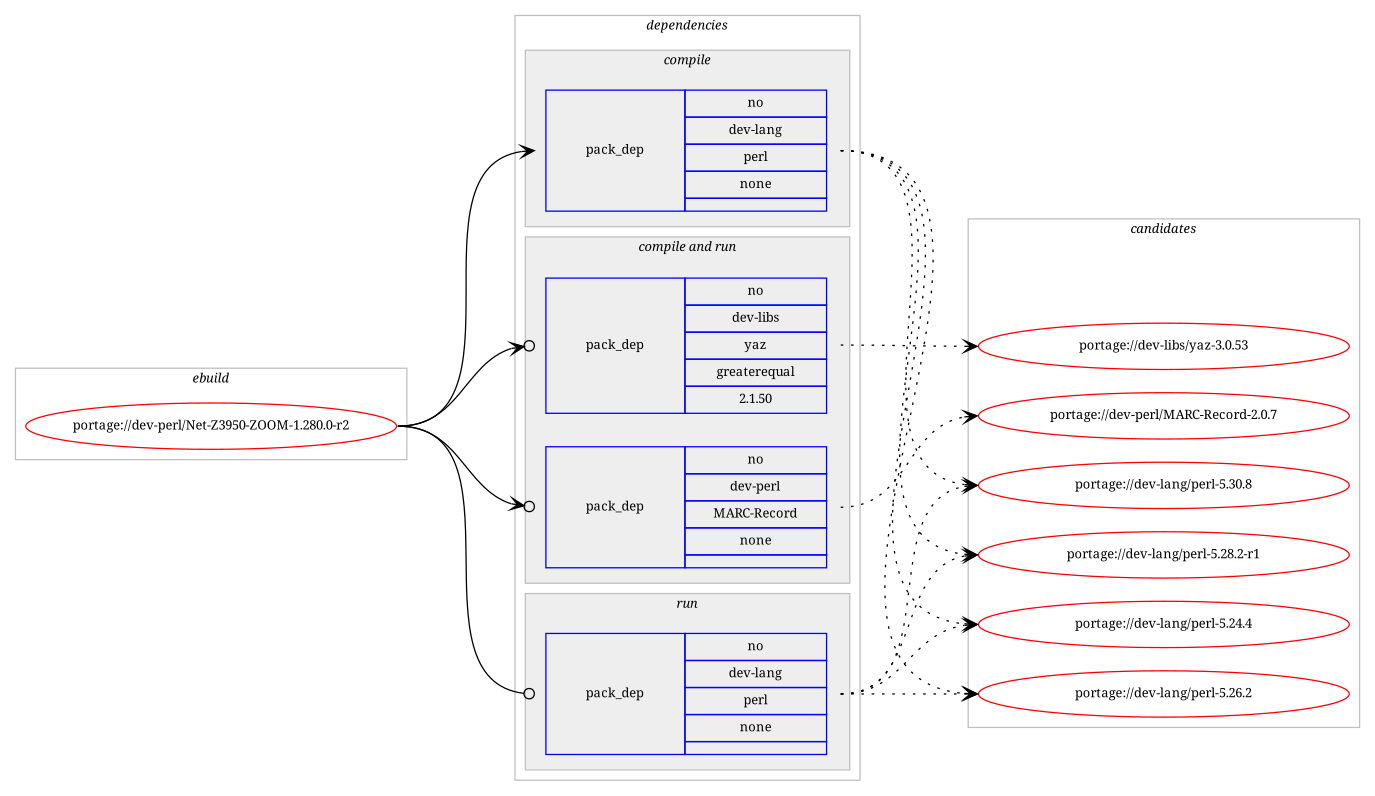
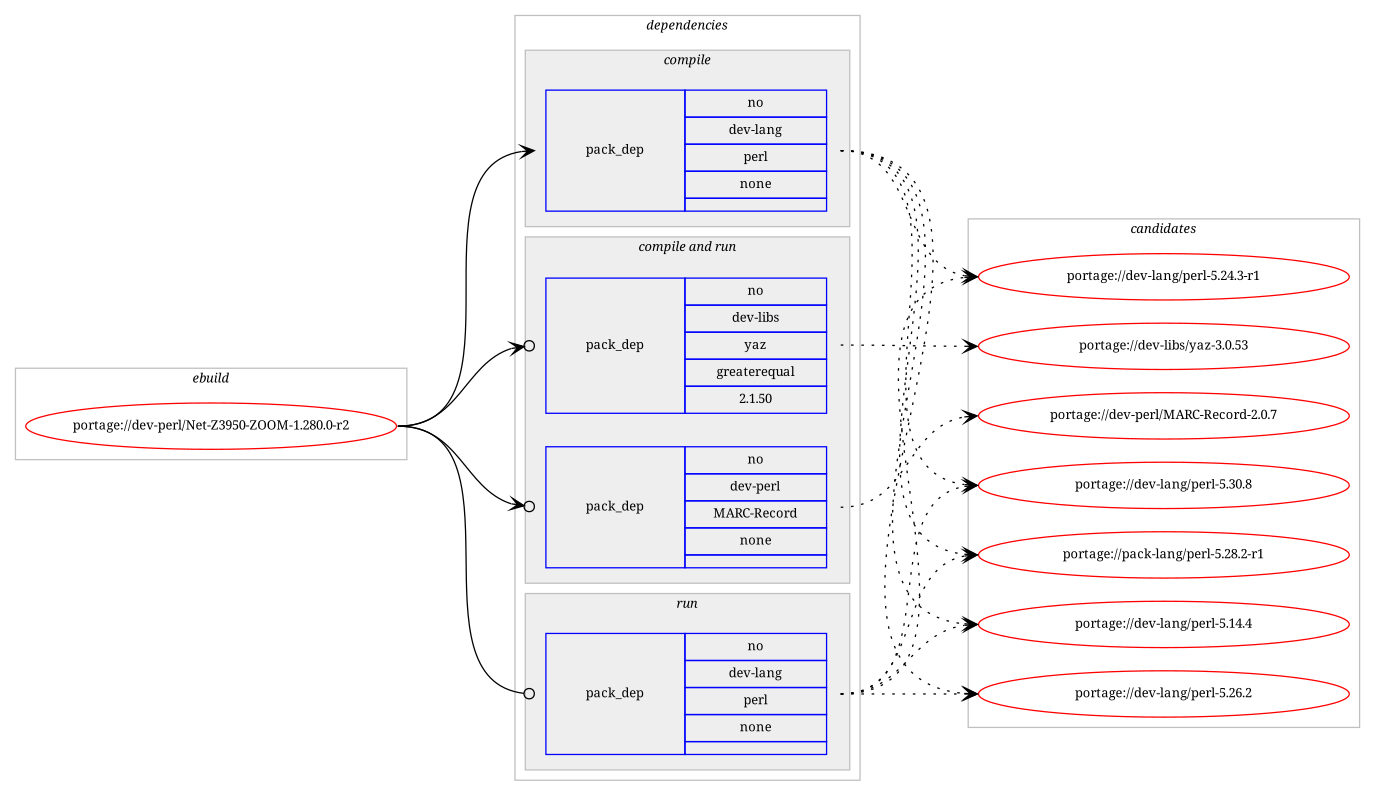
none -> (1164, 277)
(1164, 555) -> (1164, 555)
(1164, 624) -> (1164, 624)
